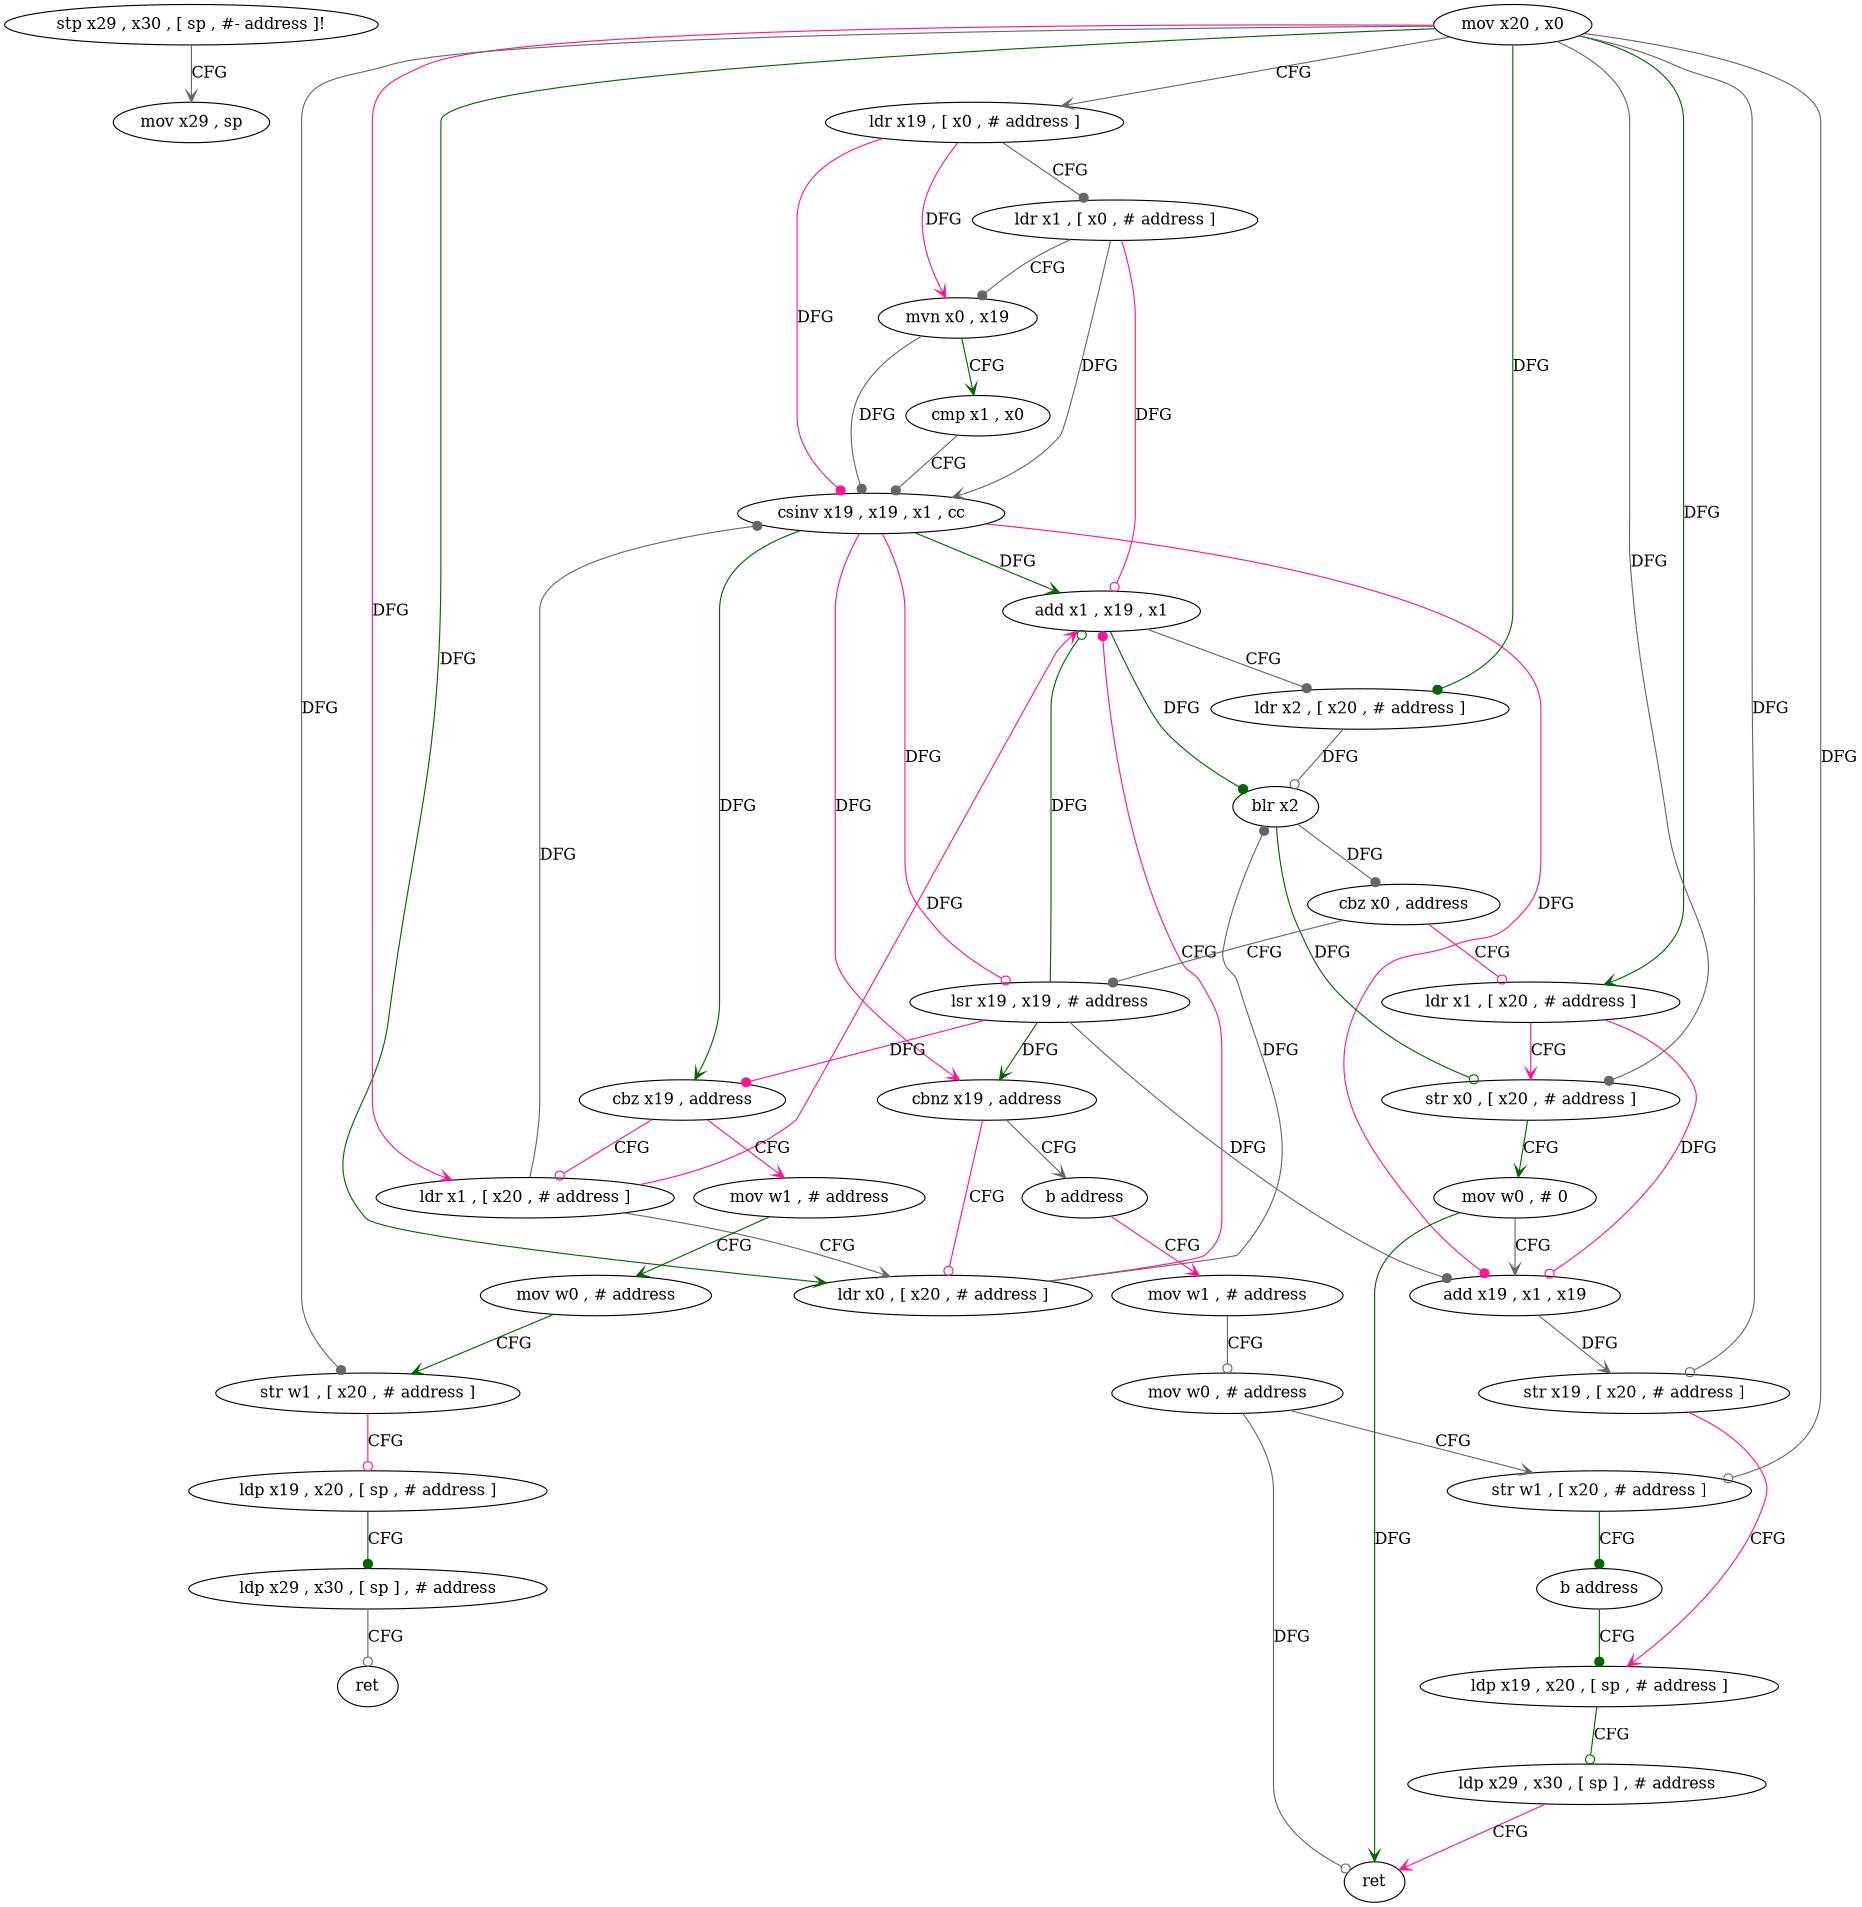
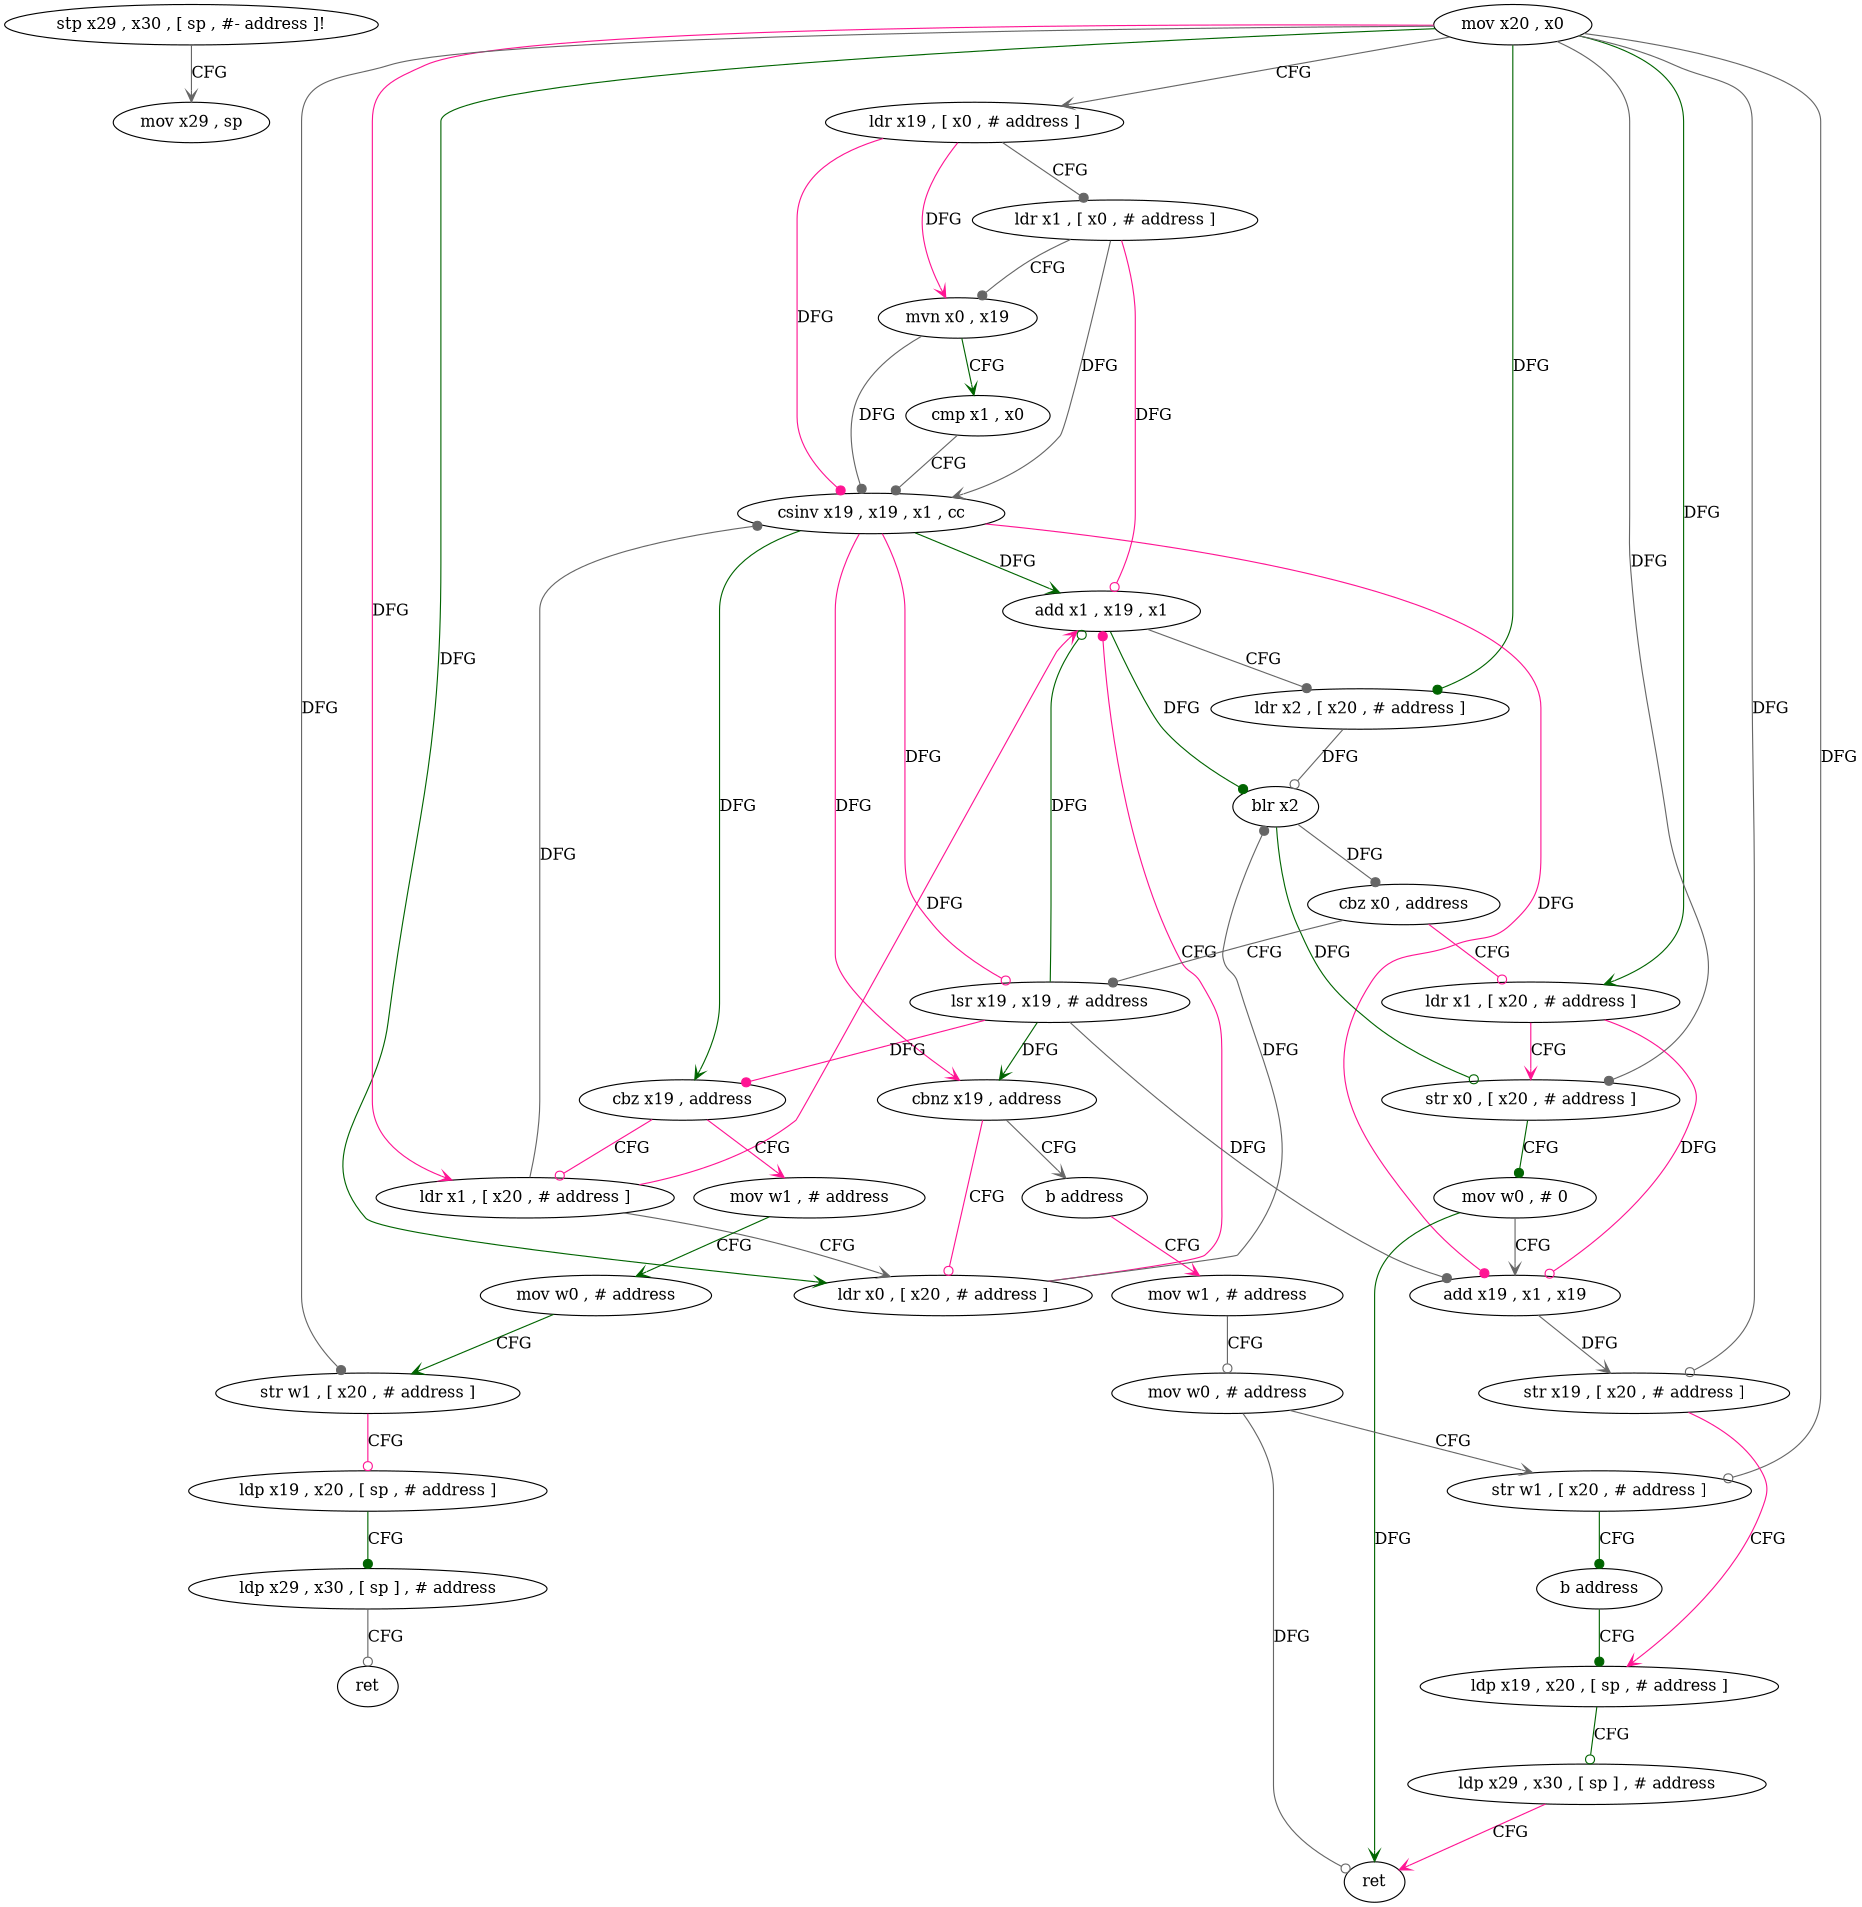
(1524, 1143) -> (1524, 1144)
